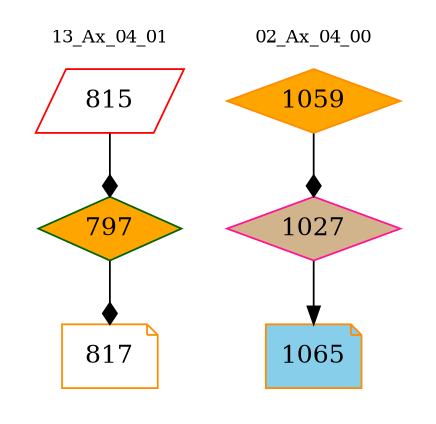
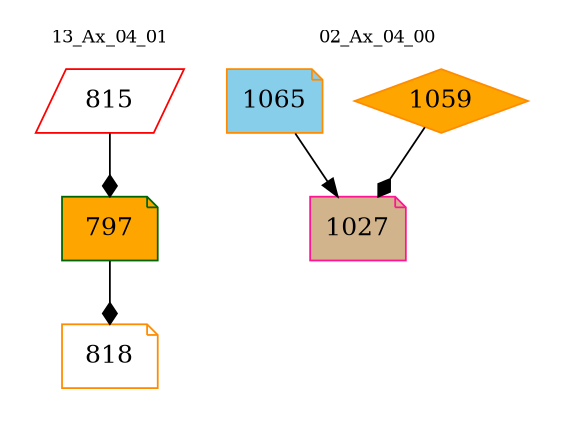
(110, 229) -> (110, 229)
(314, 229) -> (358, 229)
(314, 284) -> (312, 158)
(110, 356) -> (110, 356)
